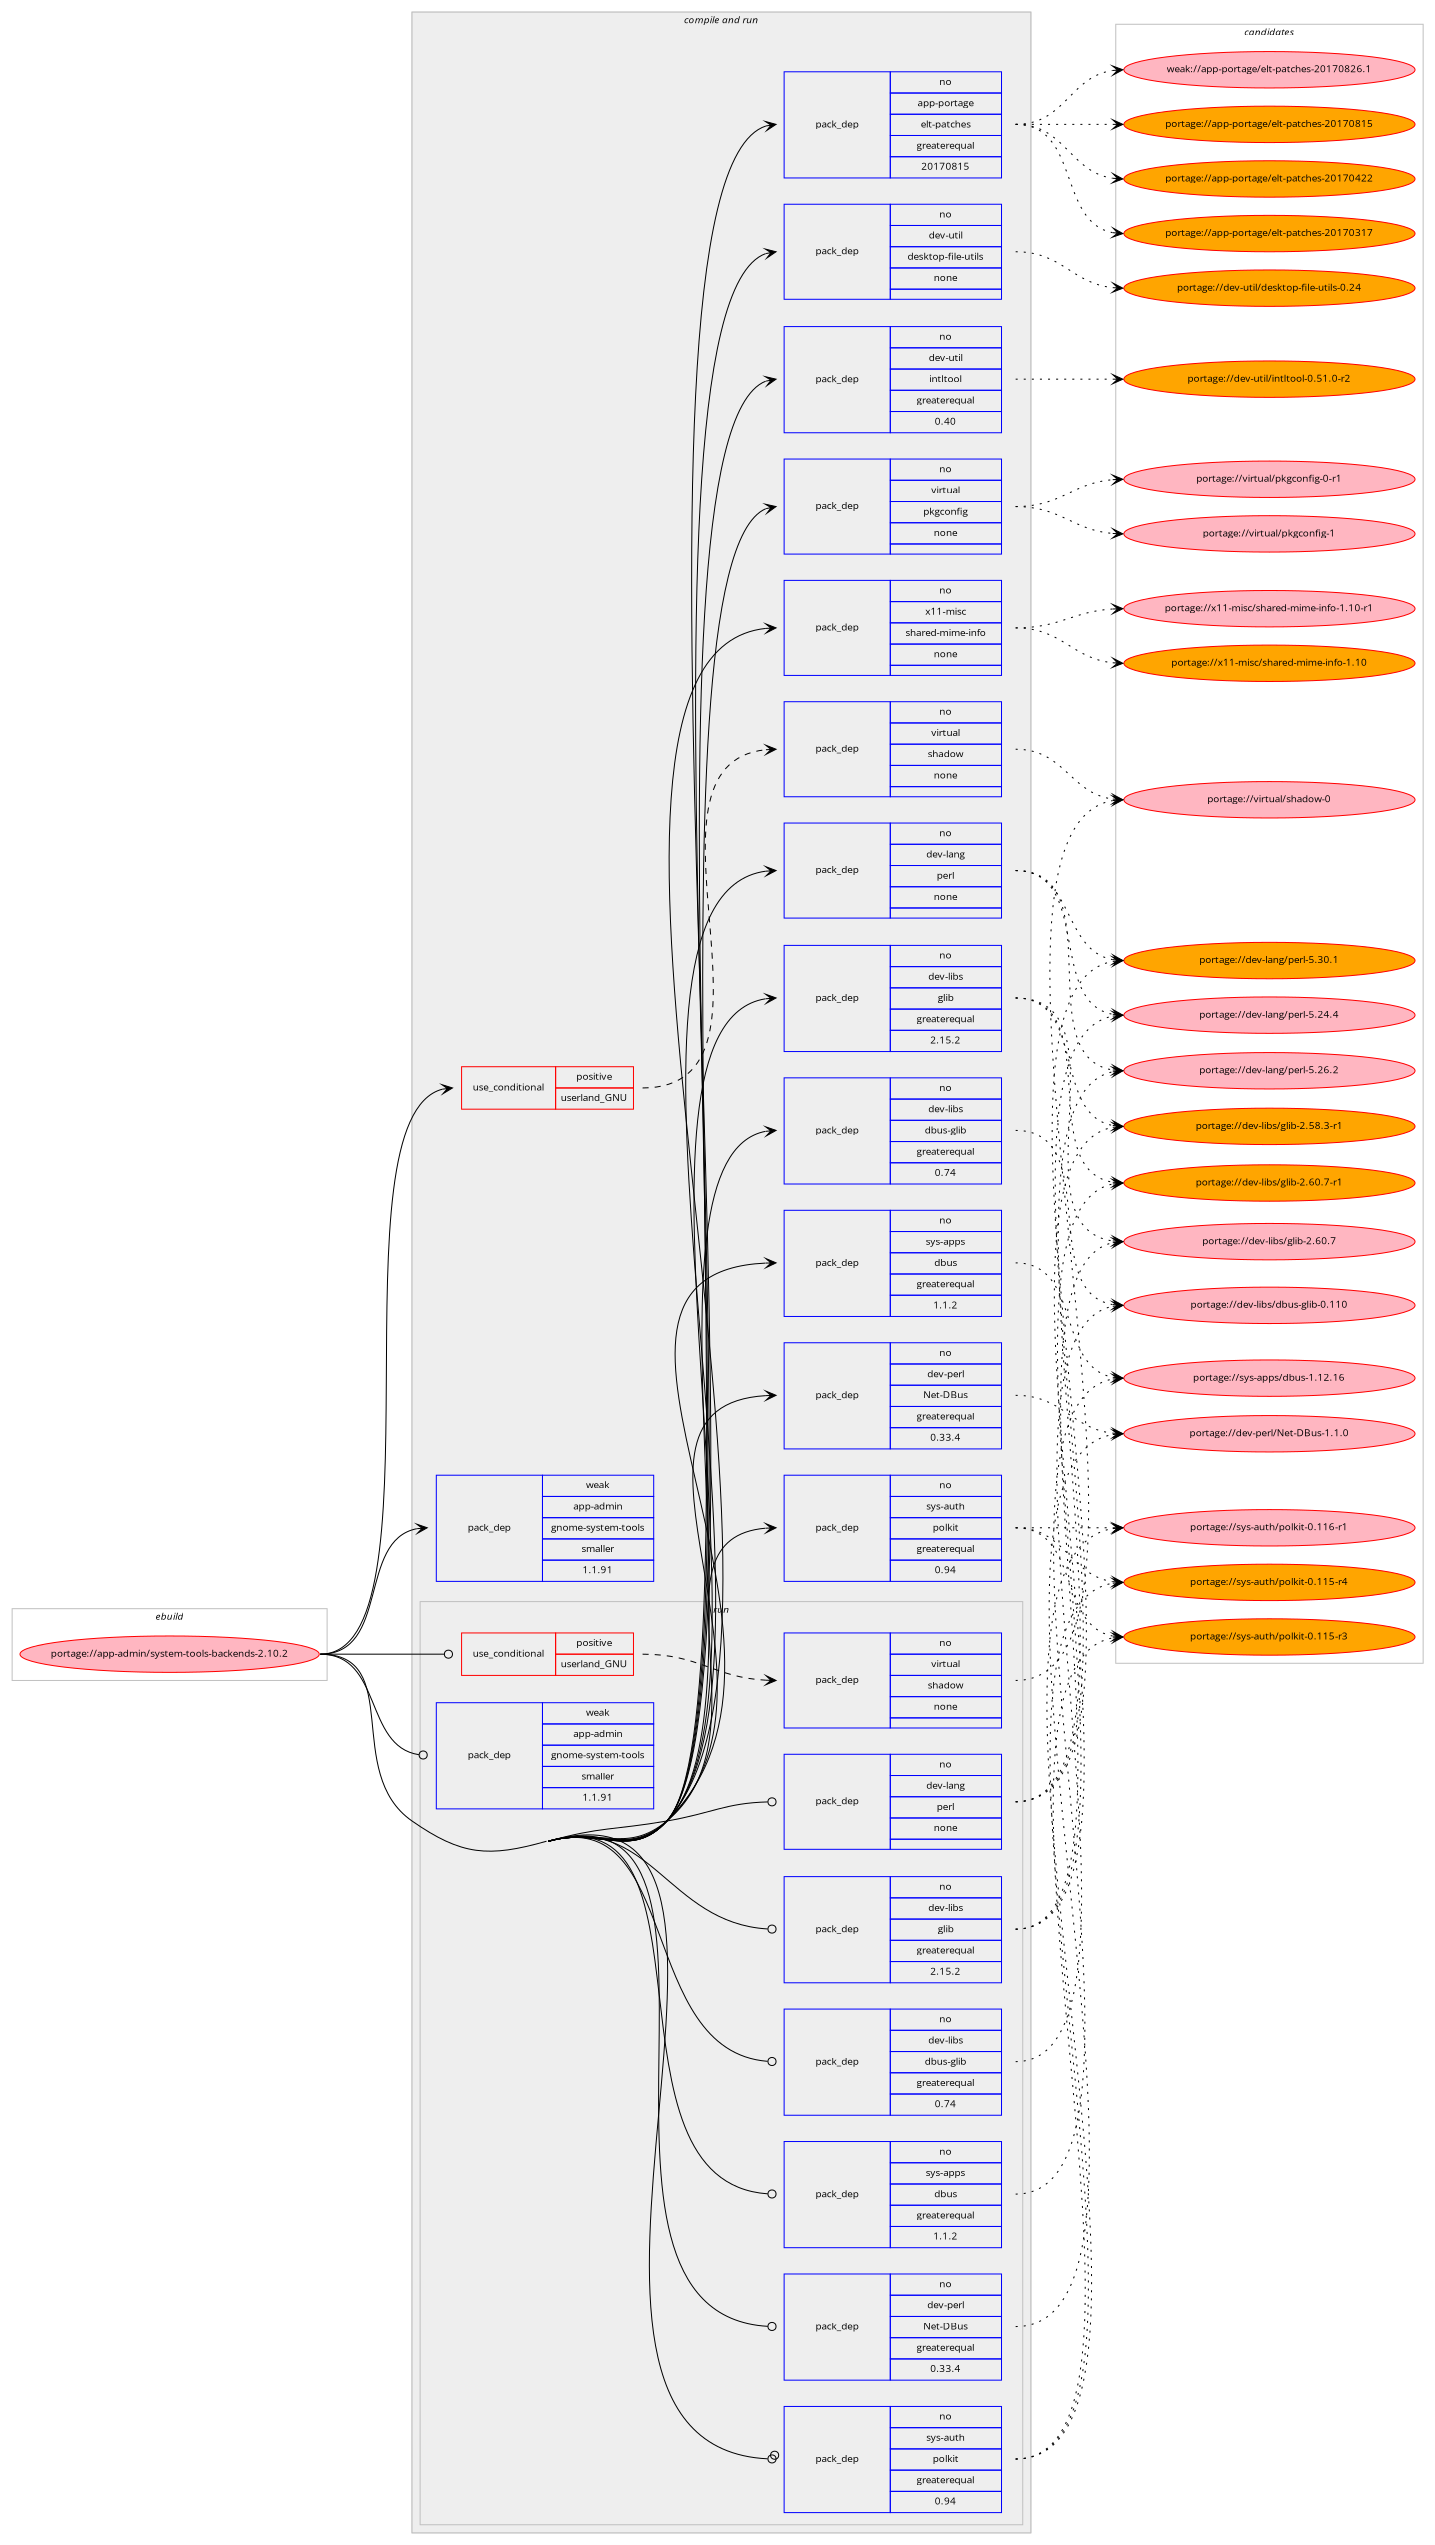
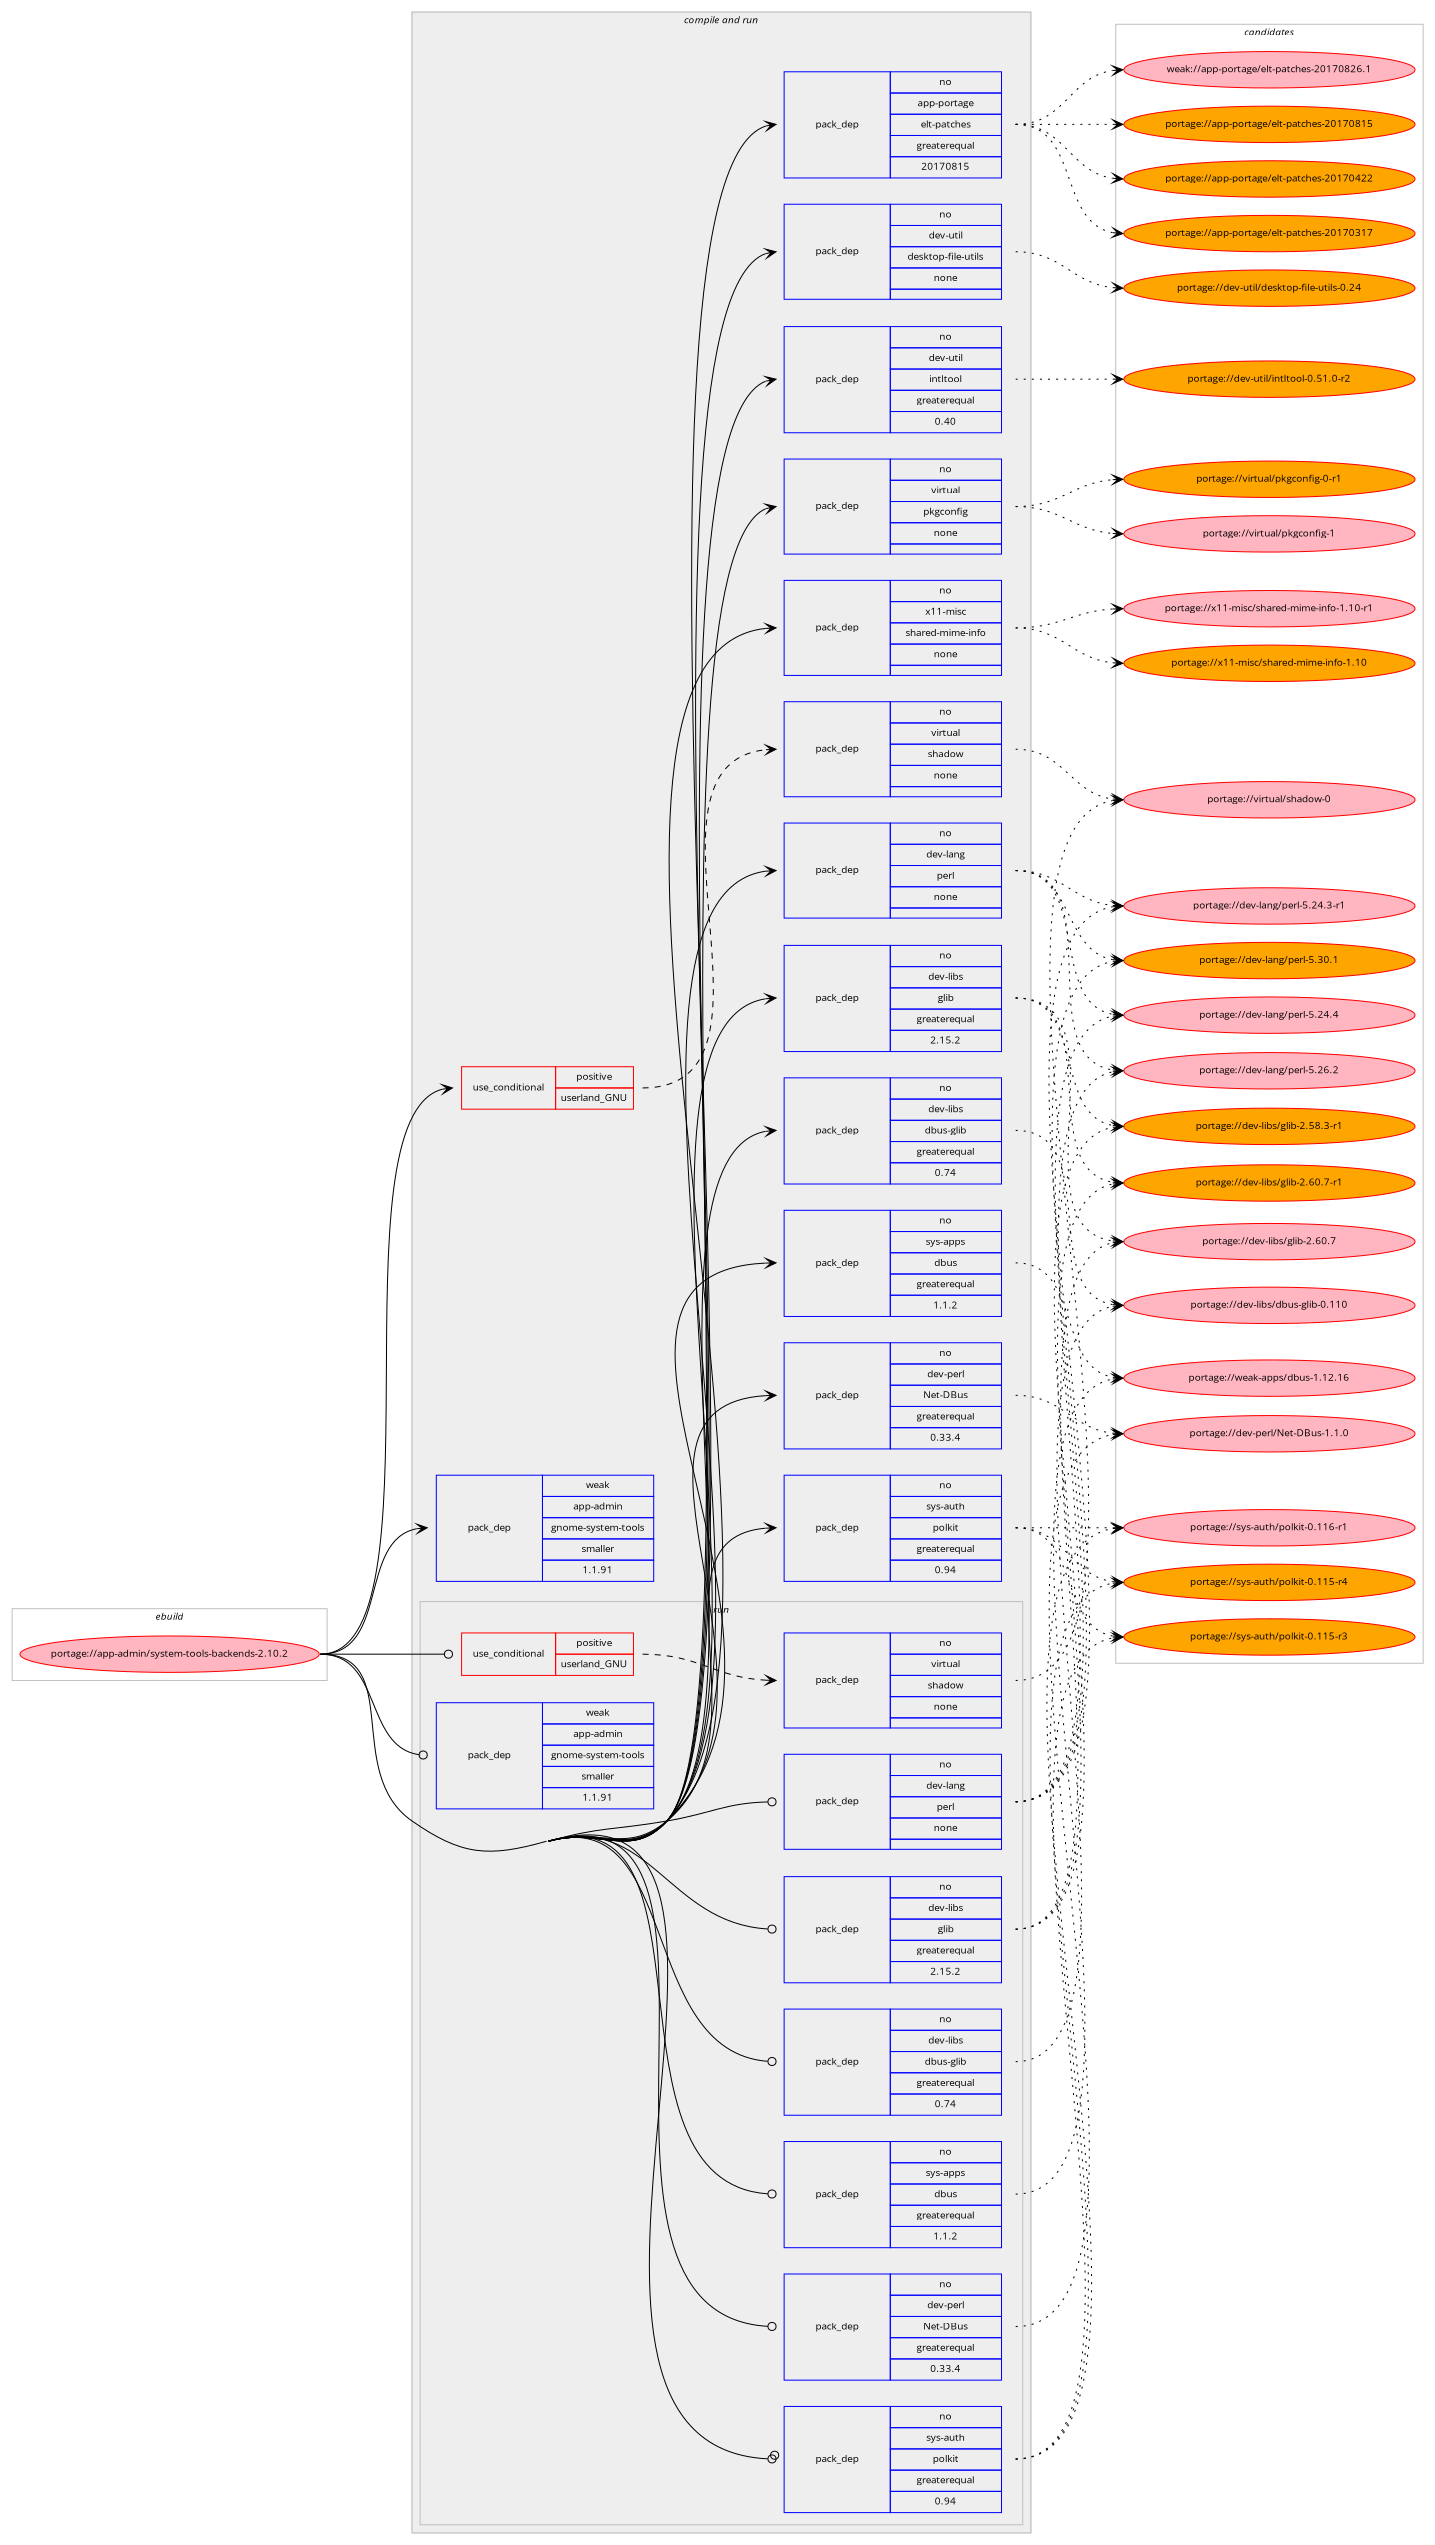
(1269, 479) -> (1269, 479)
none -> (1269, 906)
(1269, 1378) -> (1269, 1378)
